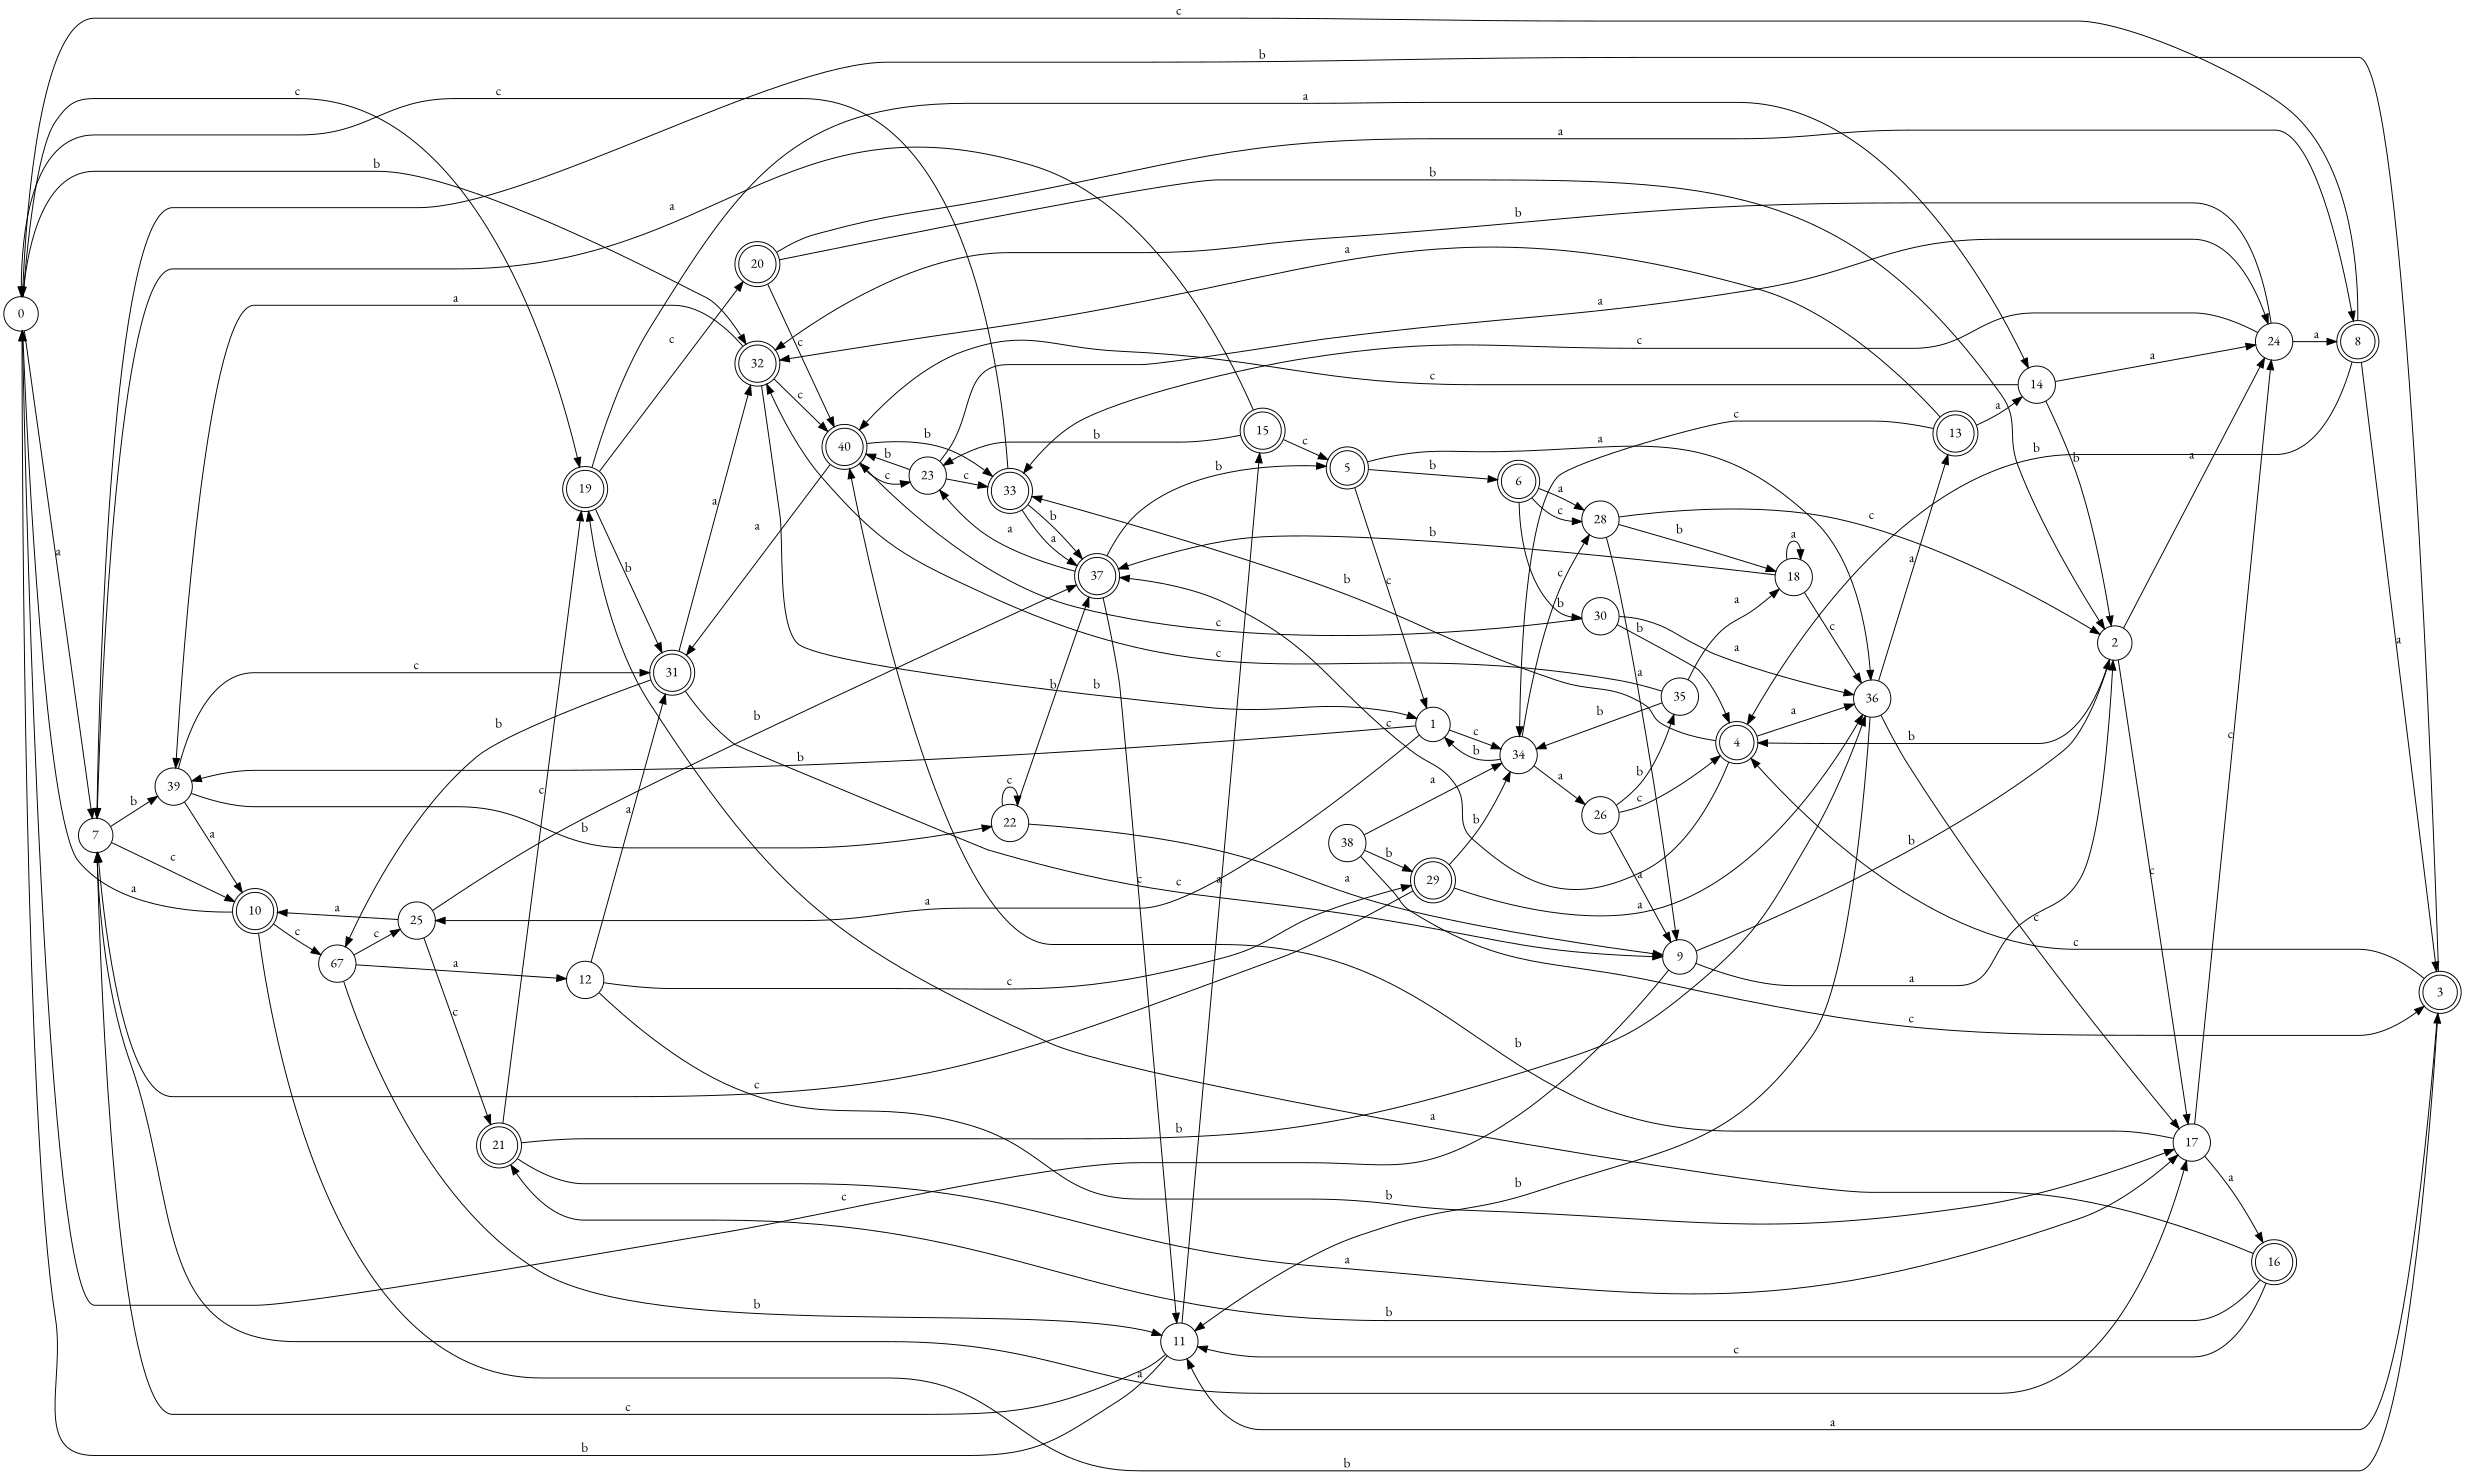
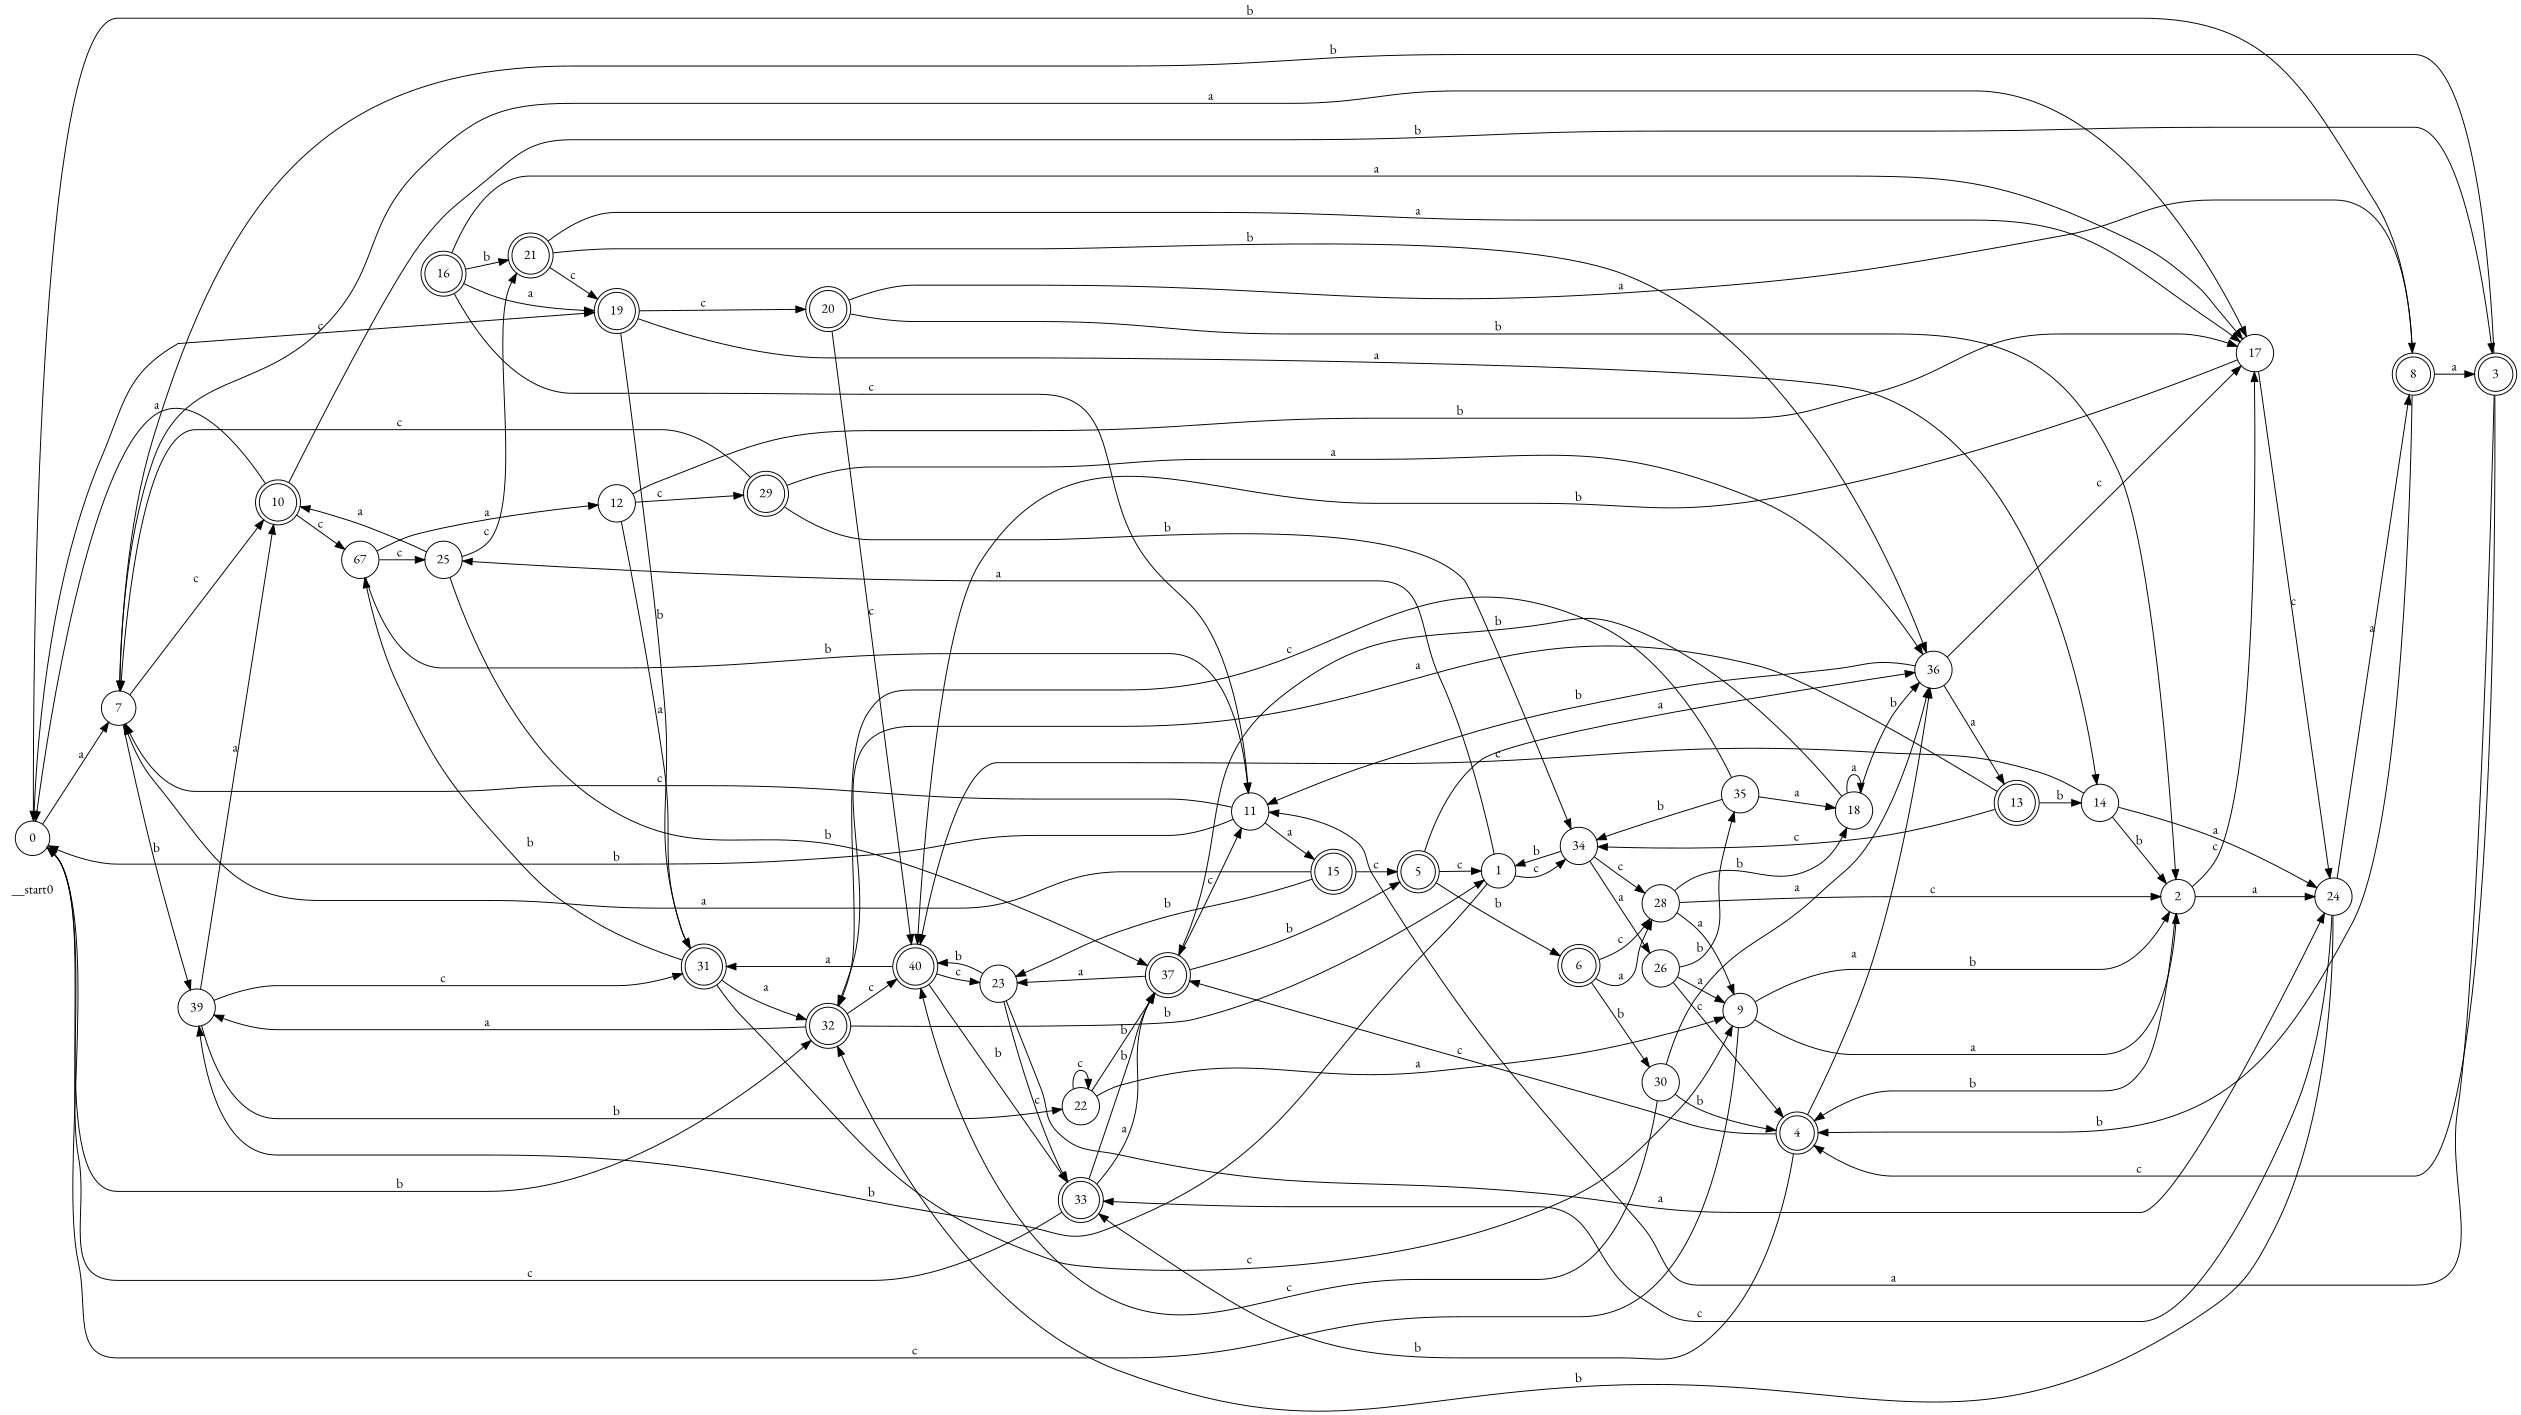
(1179, 11) -> (1250, 11)
(1998, 405) -> (2060, 796)
(1833, 626) -> (1894, 703)
(1347, 843) -> none
none -> (33, 890)
(2234, 1193) -> (1348, 176)
